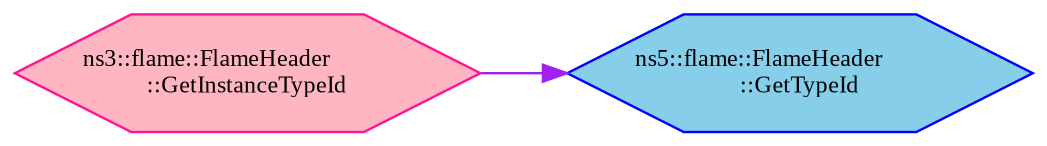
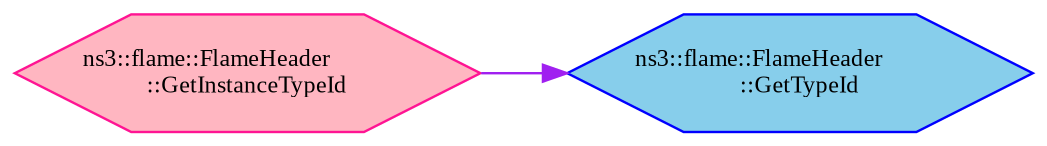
(800, 73) -> (800, 73)
